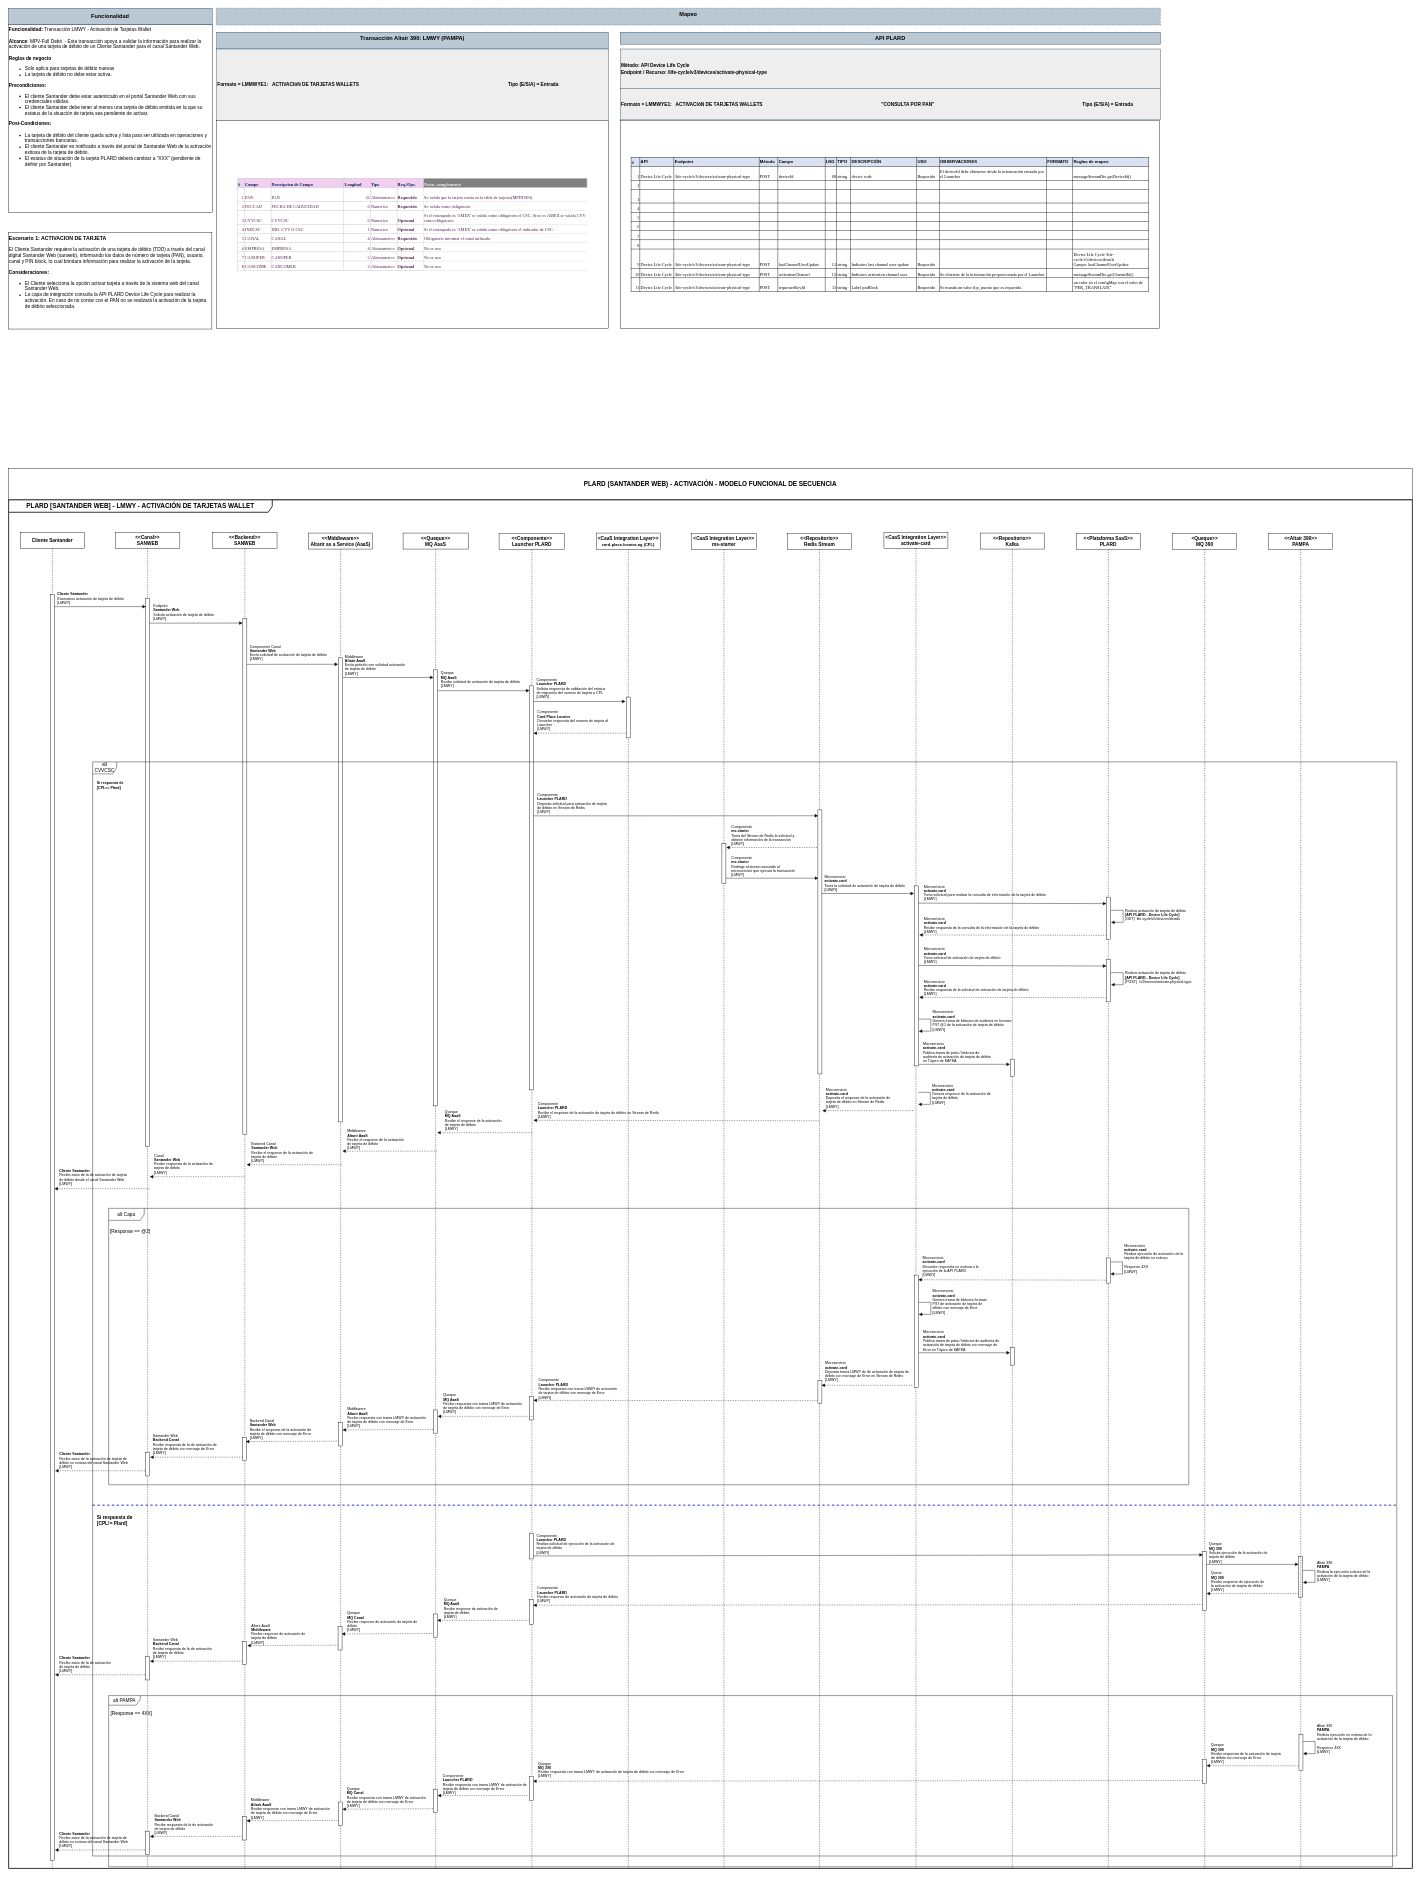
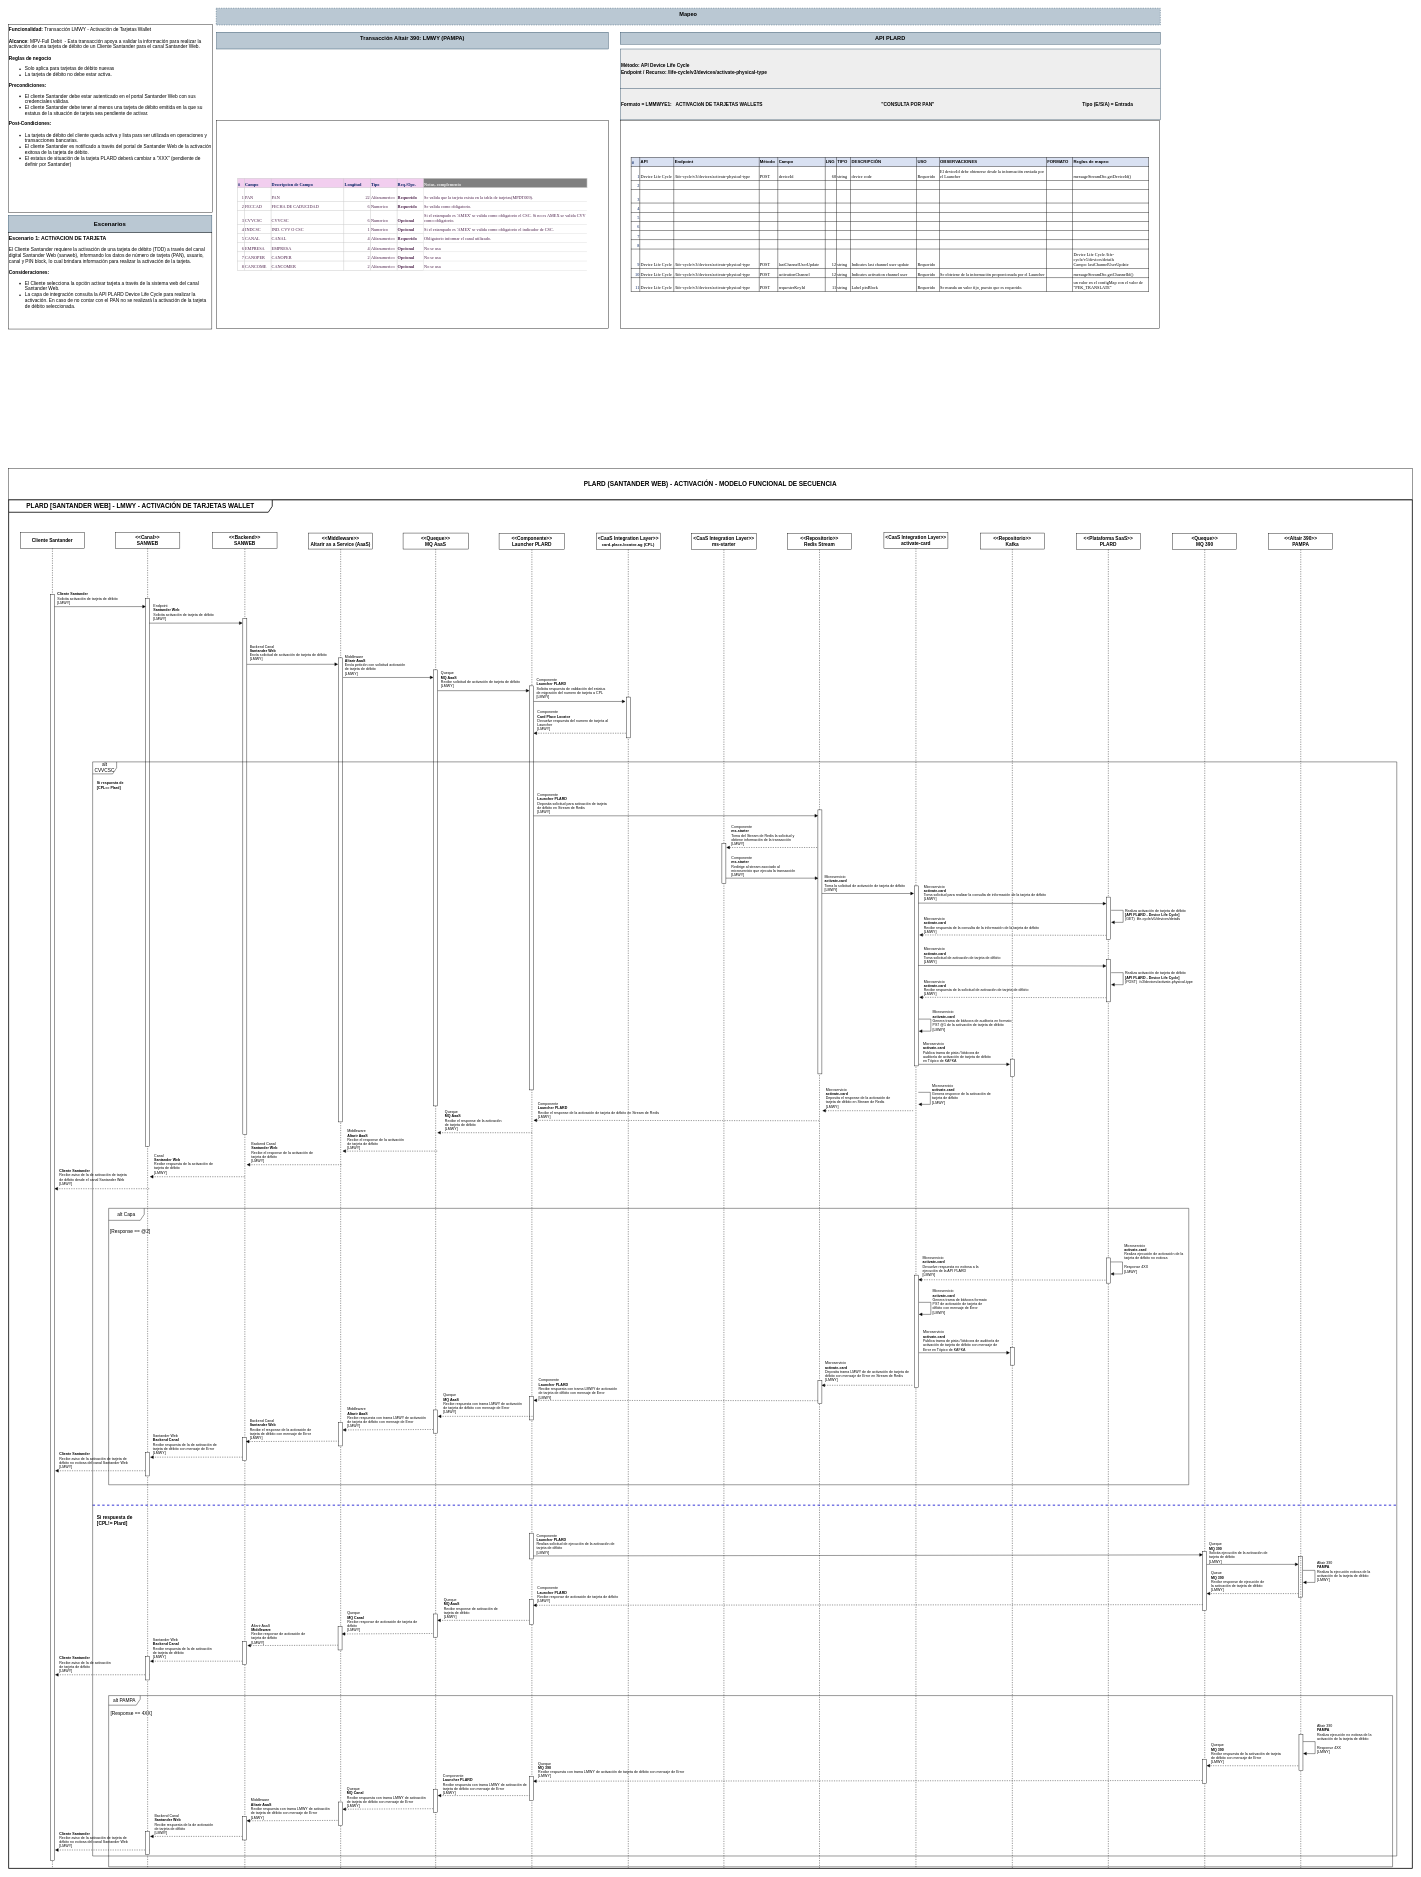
(110, 16) -> none
(412, 85) -> none
none -> (110, 224)
(96, 594) -> (93, 594)
(291, 655) -> (291, 655)
(1164, 980) -> (1164, 980)
